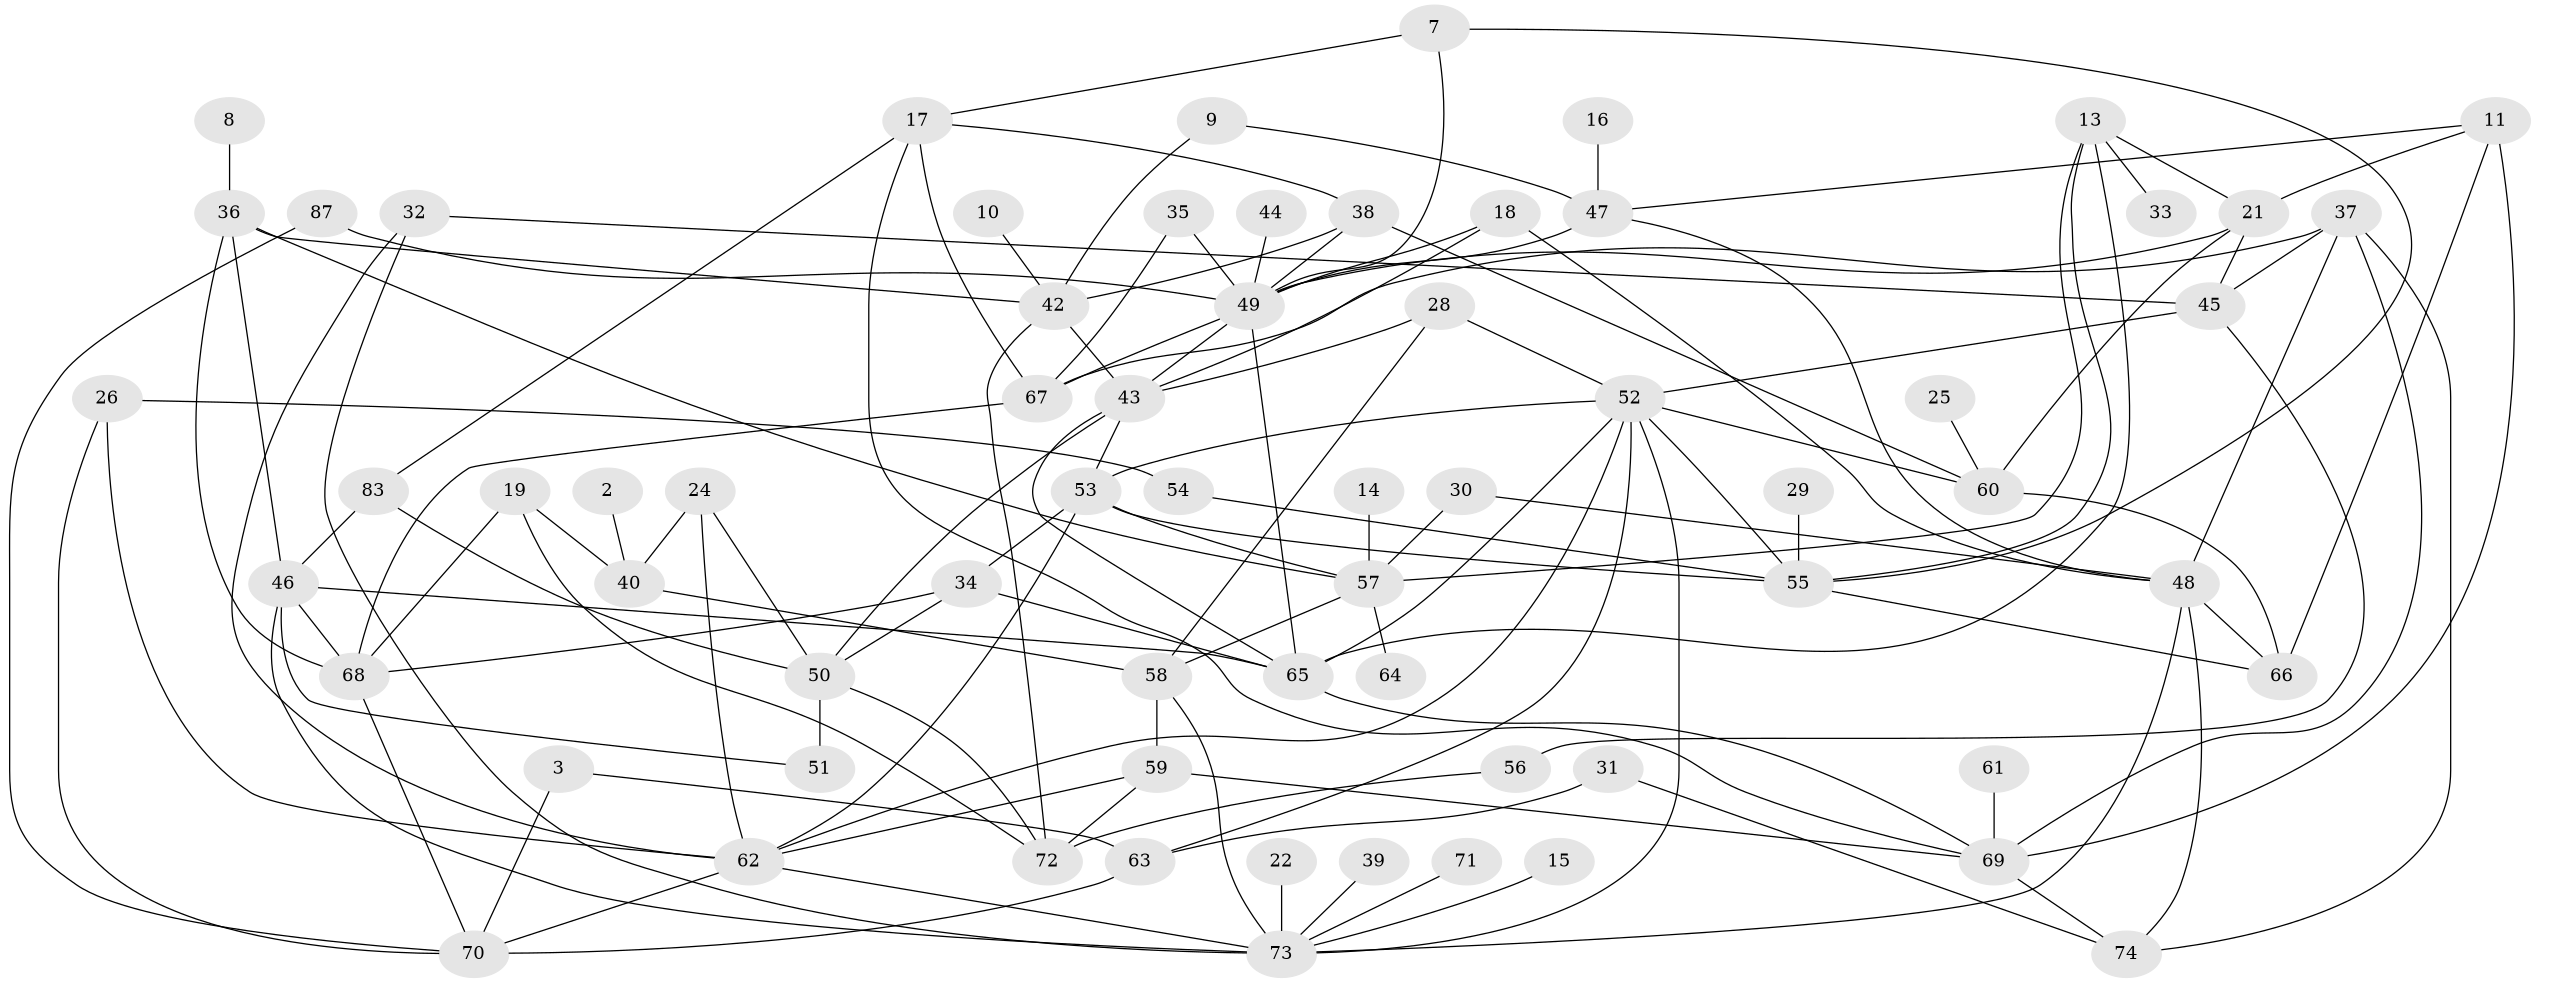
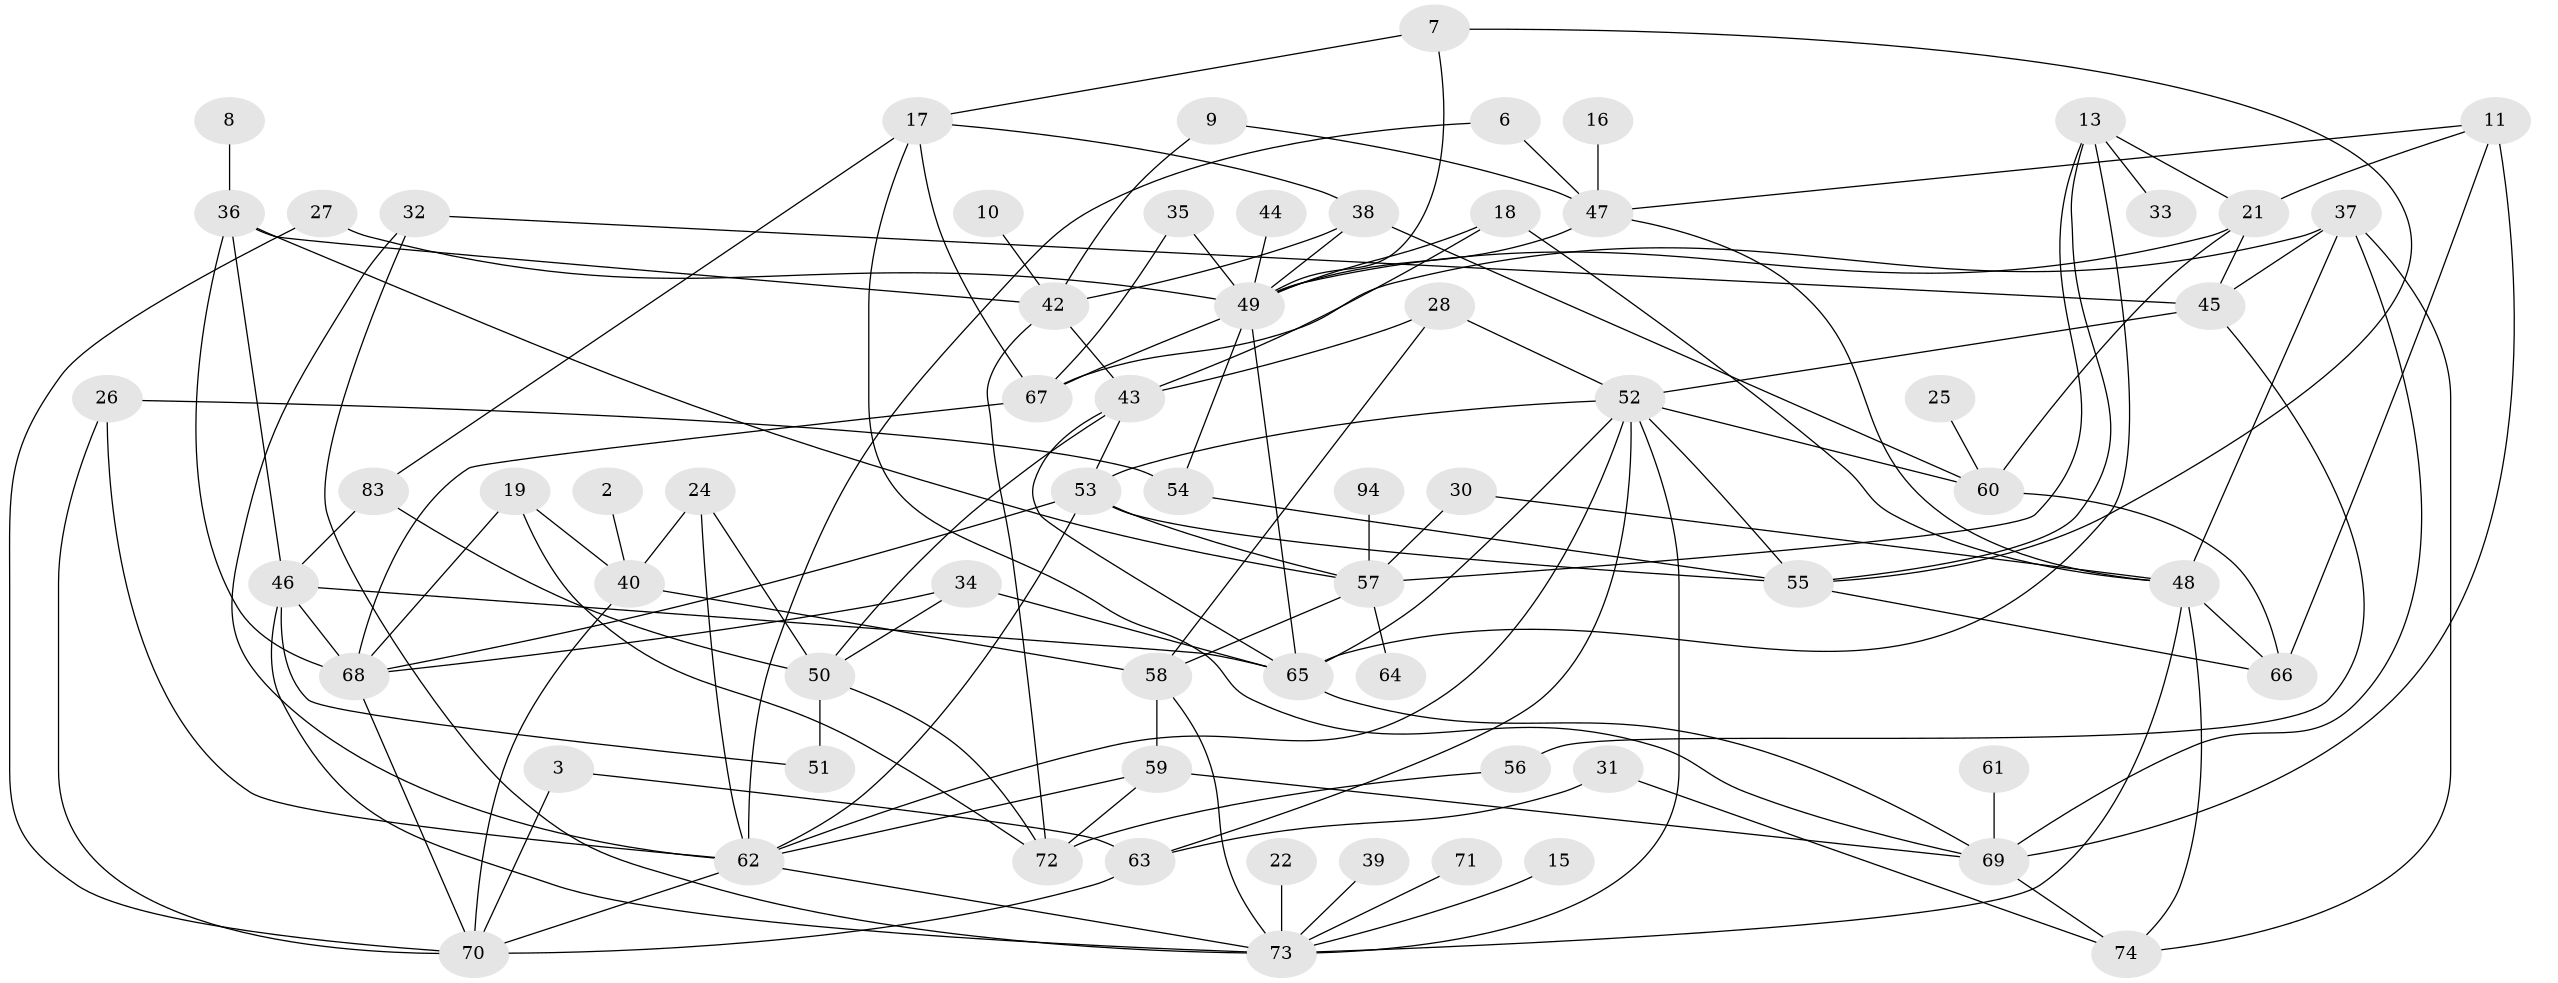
none -> (1505, 121)
(322, 213) -> (322, 213)
(1203, 343) -> (1214, 398)
(1369, 491) -> (1369, 491)
(1799, 491) -> none
(1026, 538) -> (740, 591)
none -> (510, 753)
